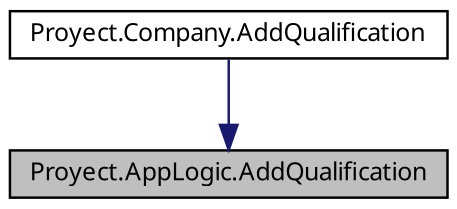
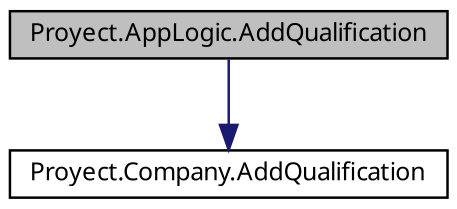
(229, 92) -> (229, 92)
